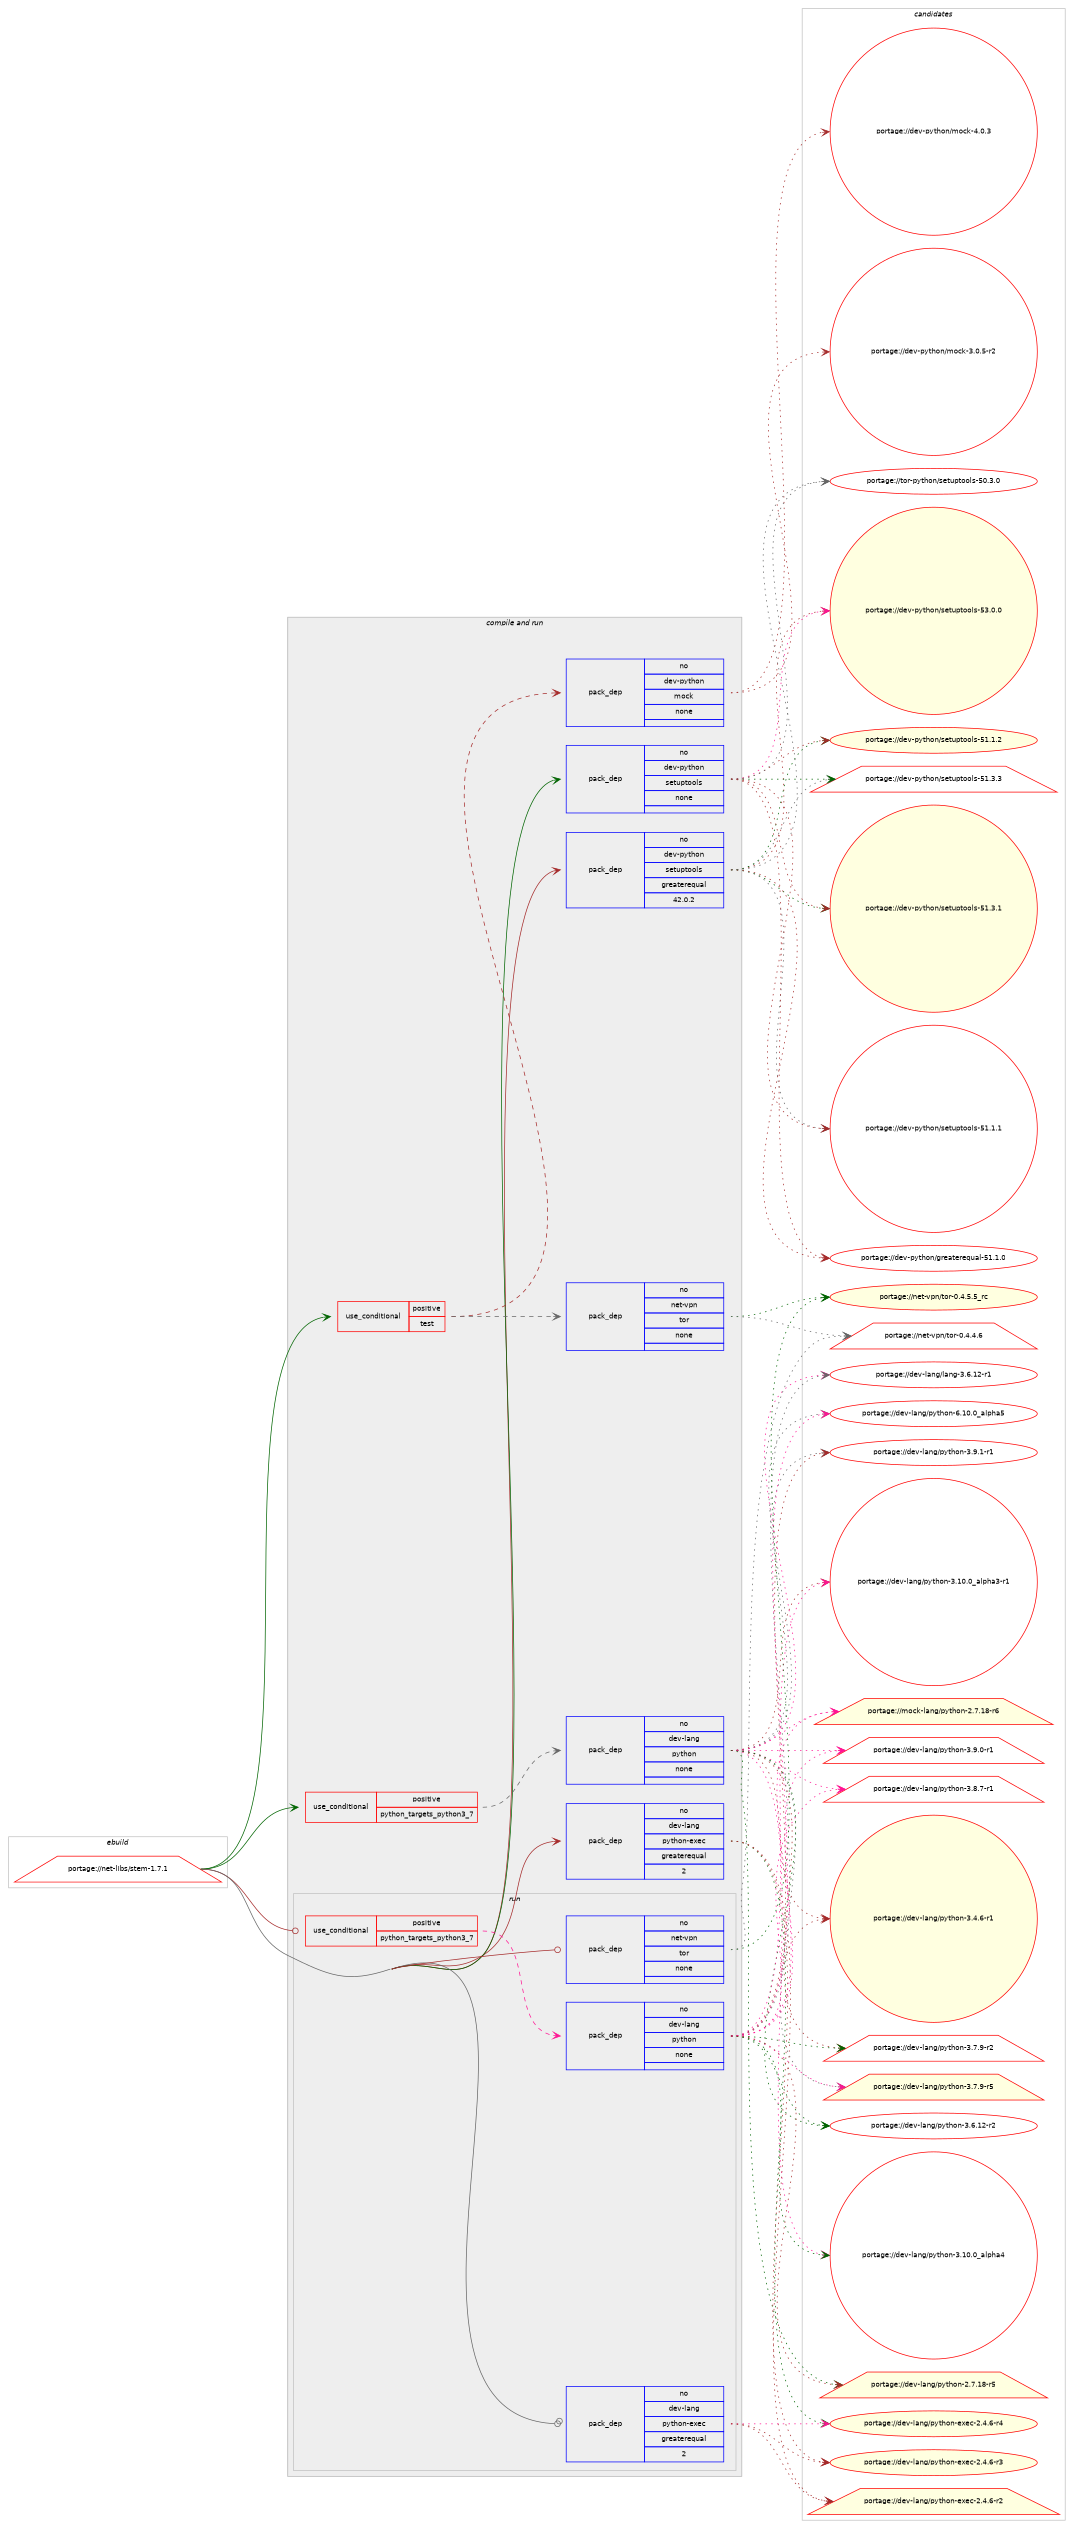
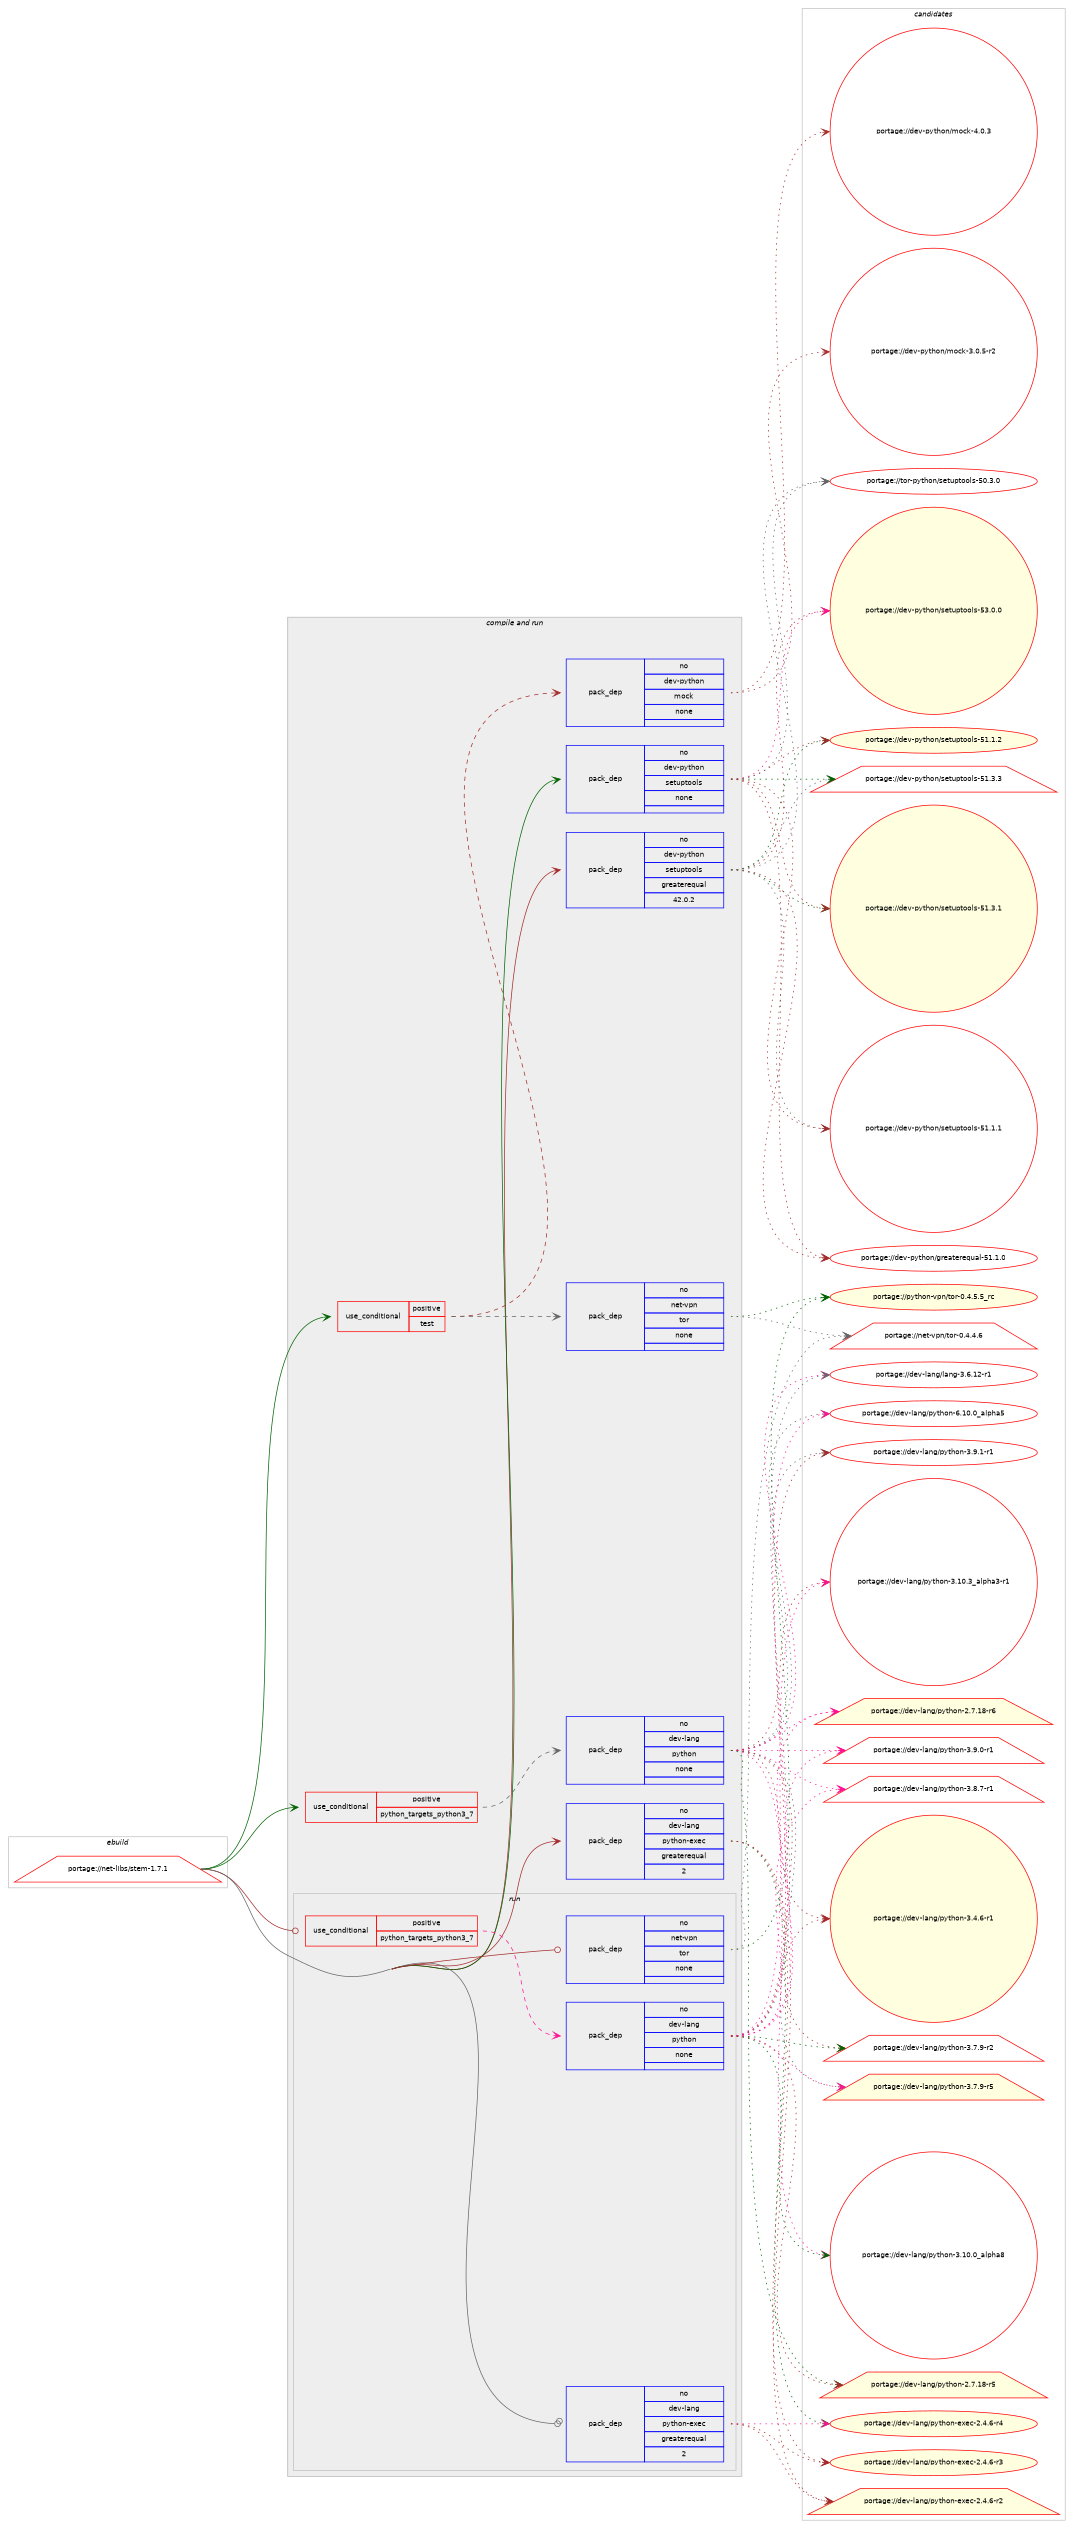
(934, 1297) -> (934, 1297)
(934, 1582) -> (934, 1582)
(934, 1712) -> (934, 1712)
(934, 2126) -> none
(934, 2255) -> (934, 2255)
